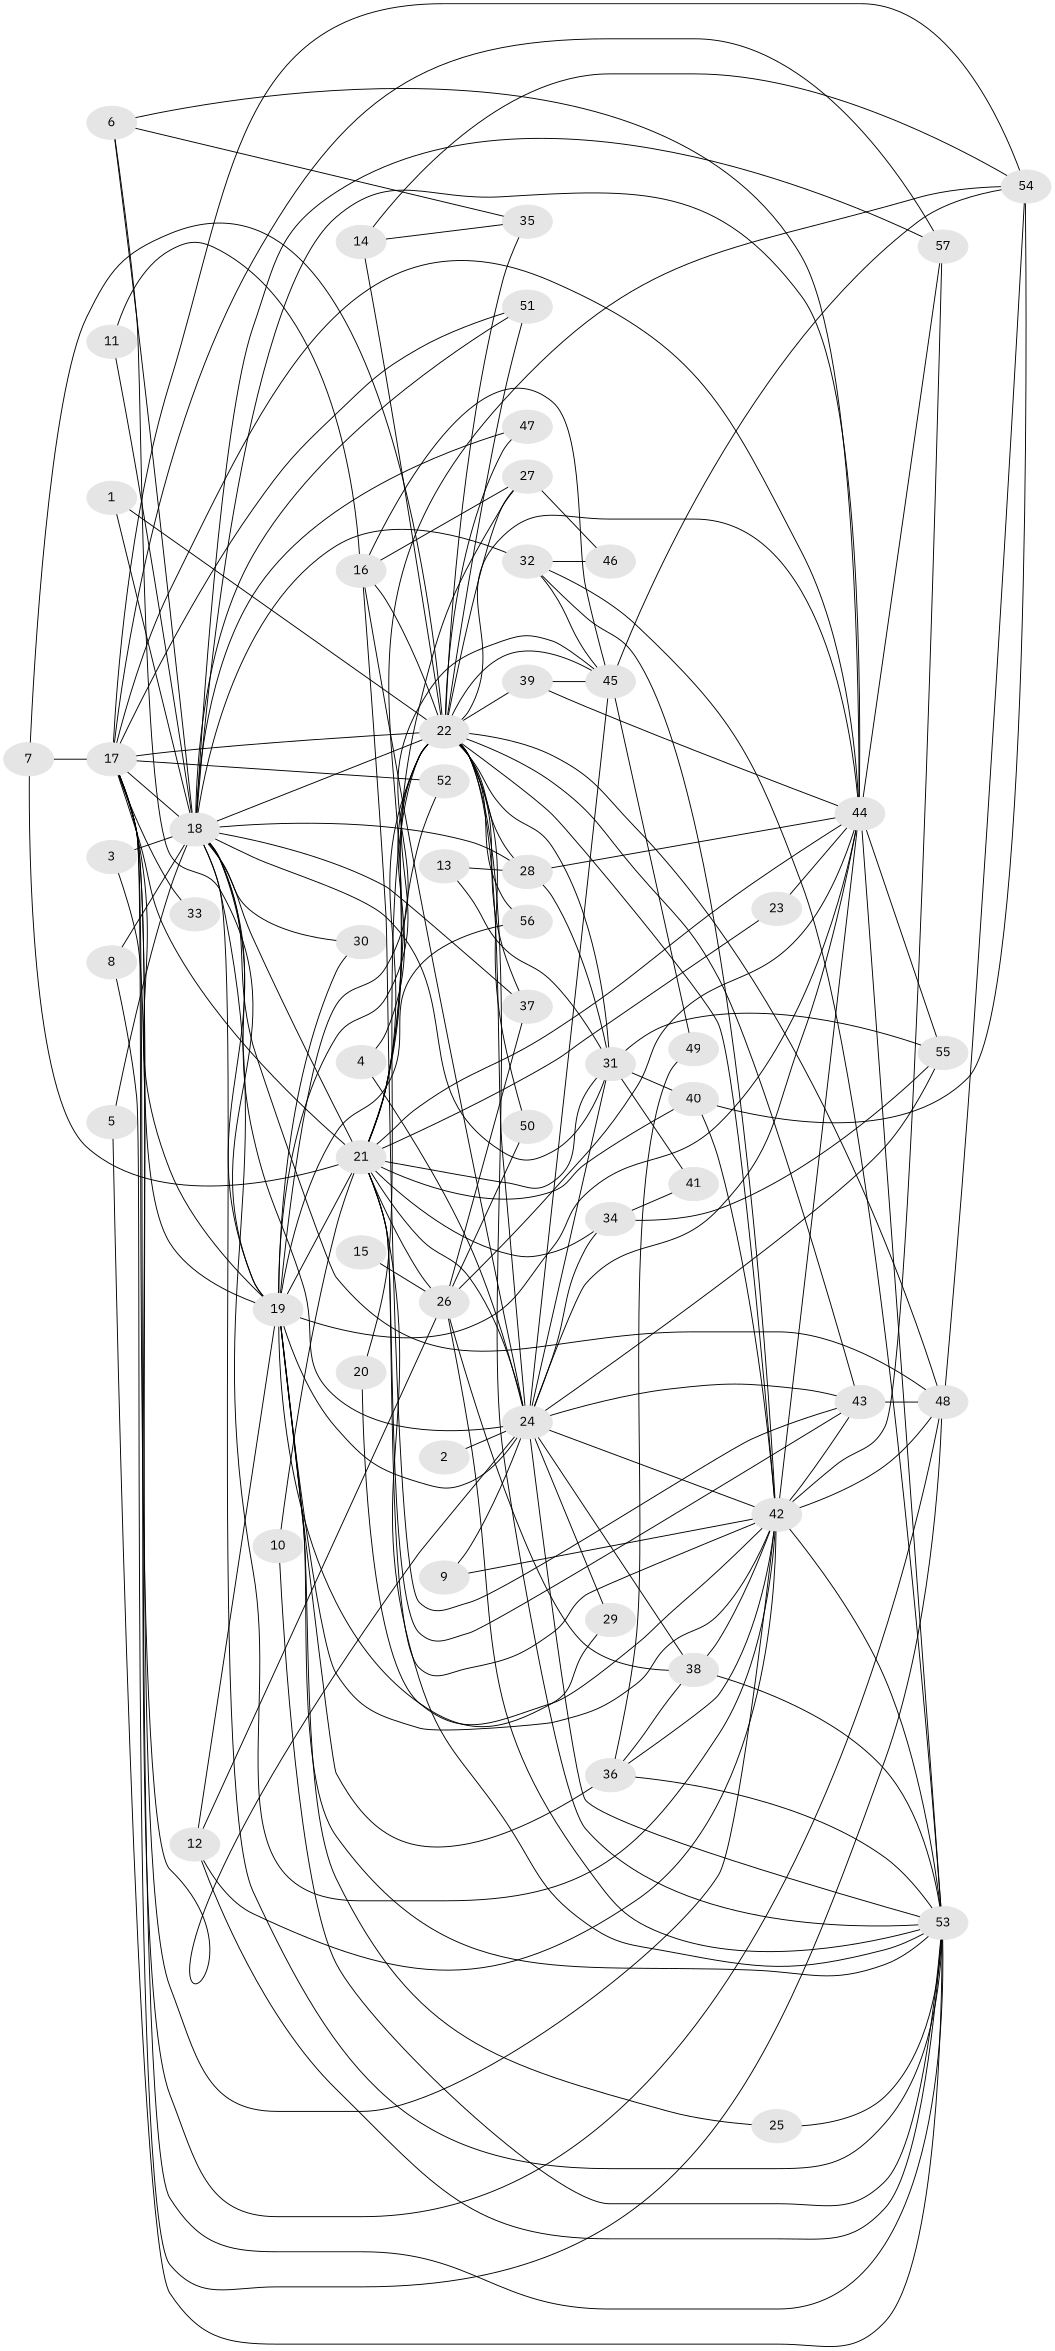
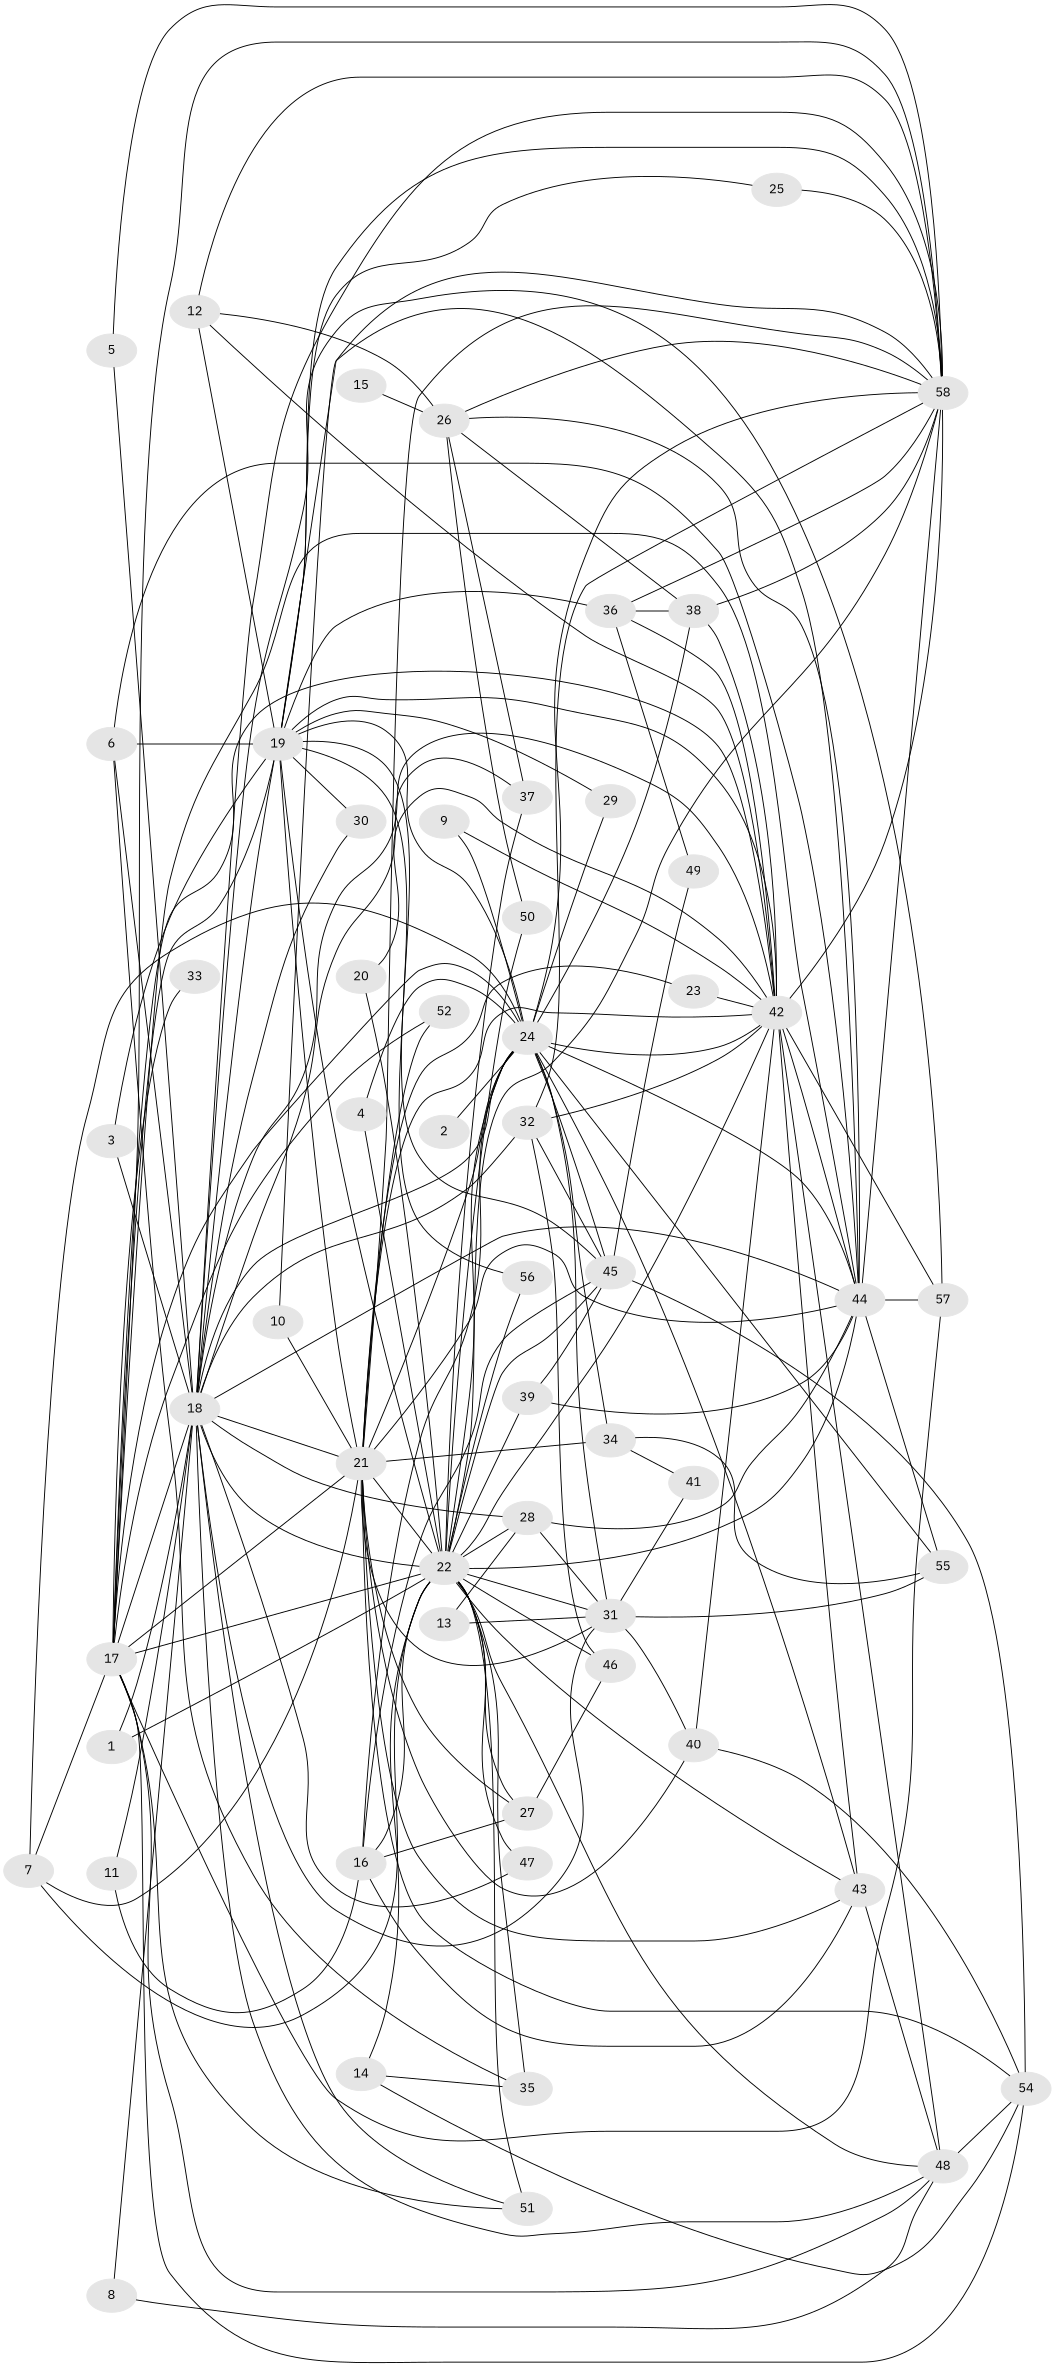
(818, 861) -> (735, 1002)
none -> (73, 1187)
(399, 1238) -> none
none -> (520, 1614)
(943, 1923) -> (943, 393)
